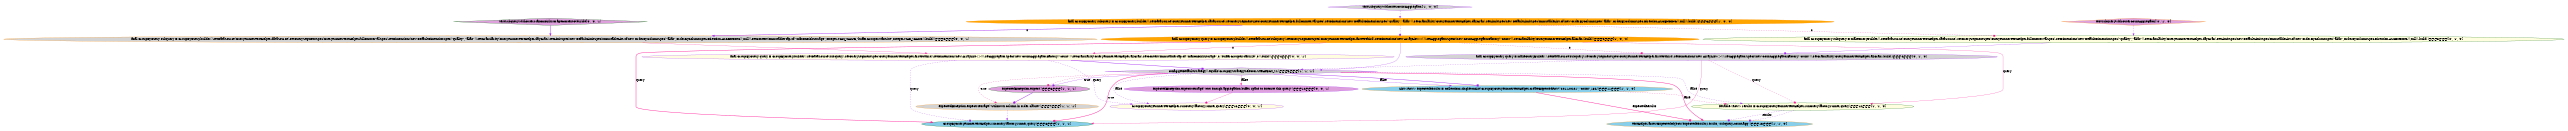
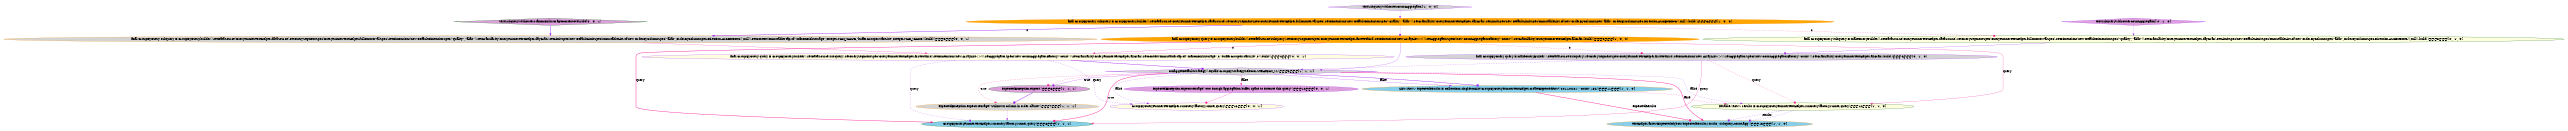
(2134, 22) -> (2134, 22)
